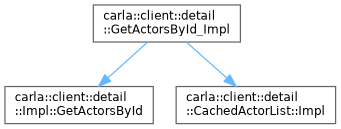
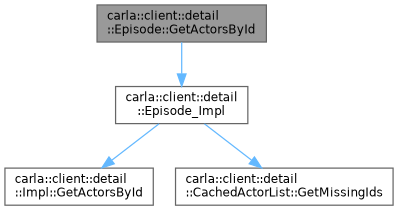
(167, 23) -> (182, 105)
none -> (182, 23)
(256, 105) -> (284, 187)
